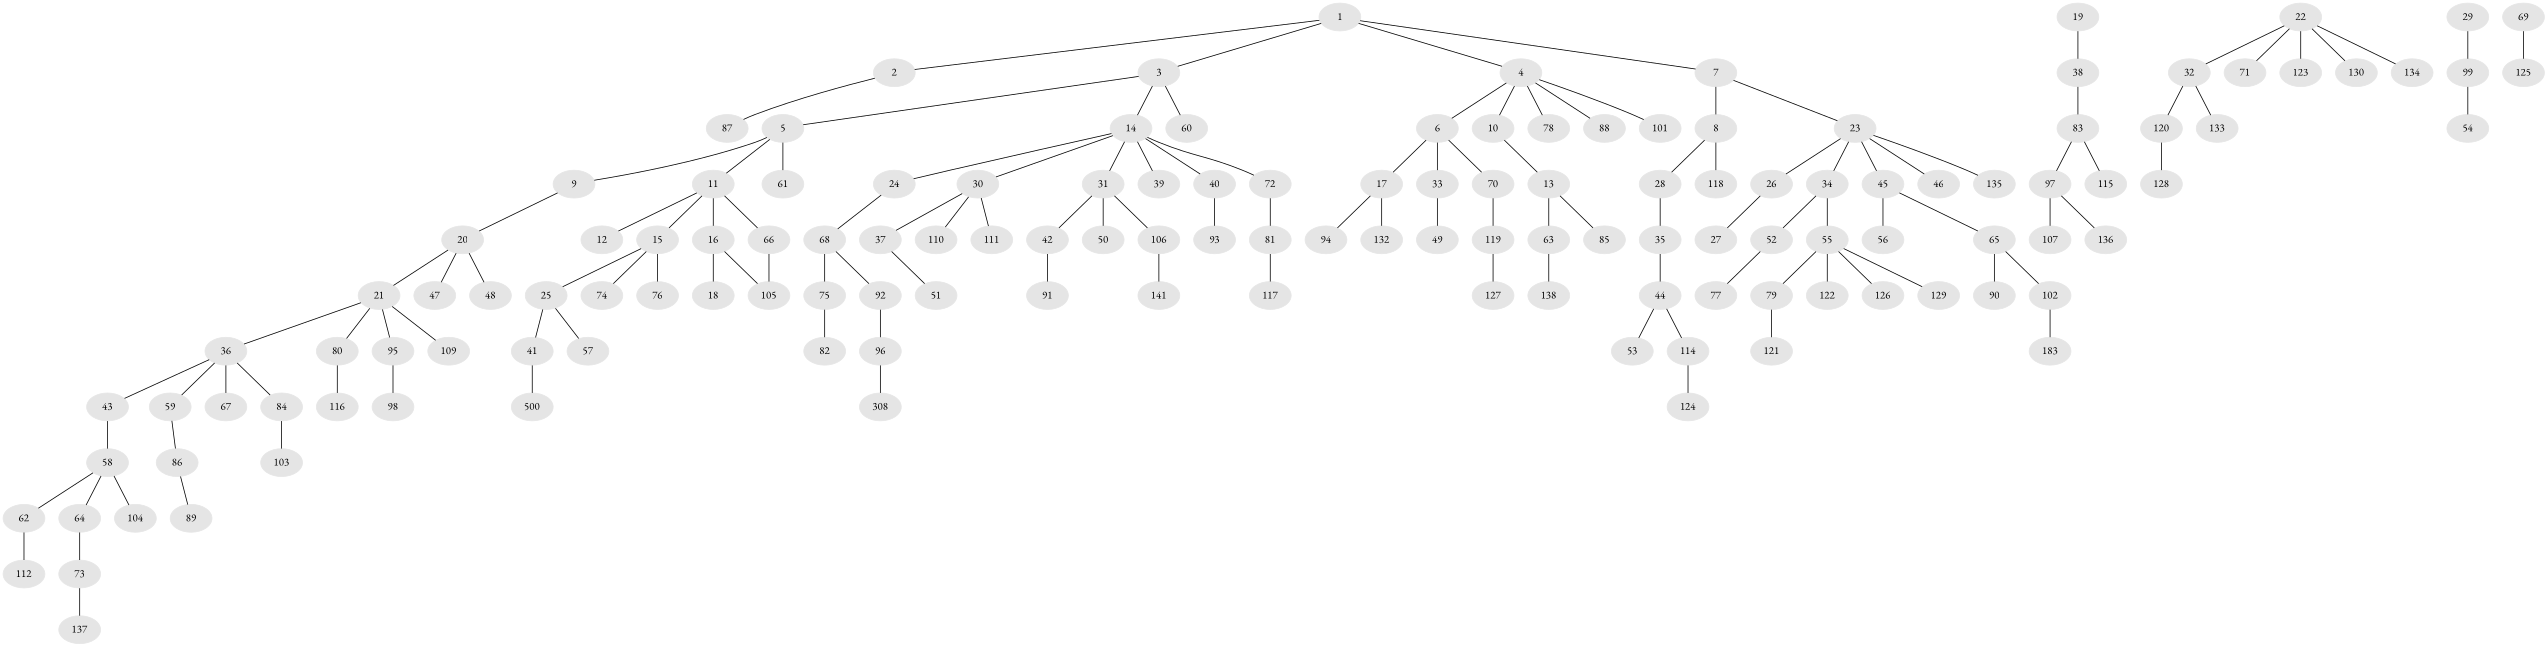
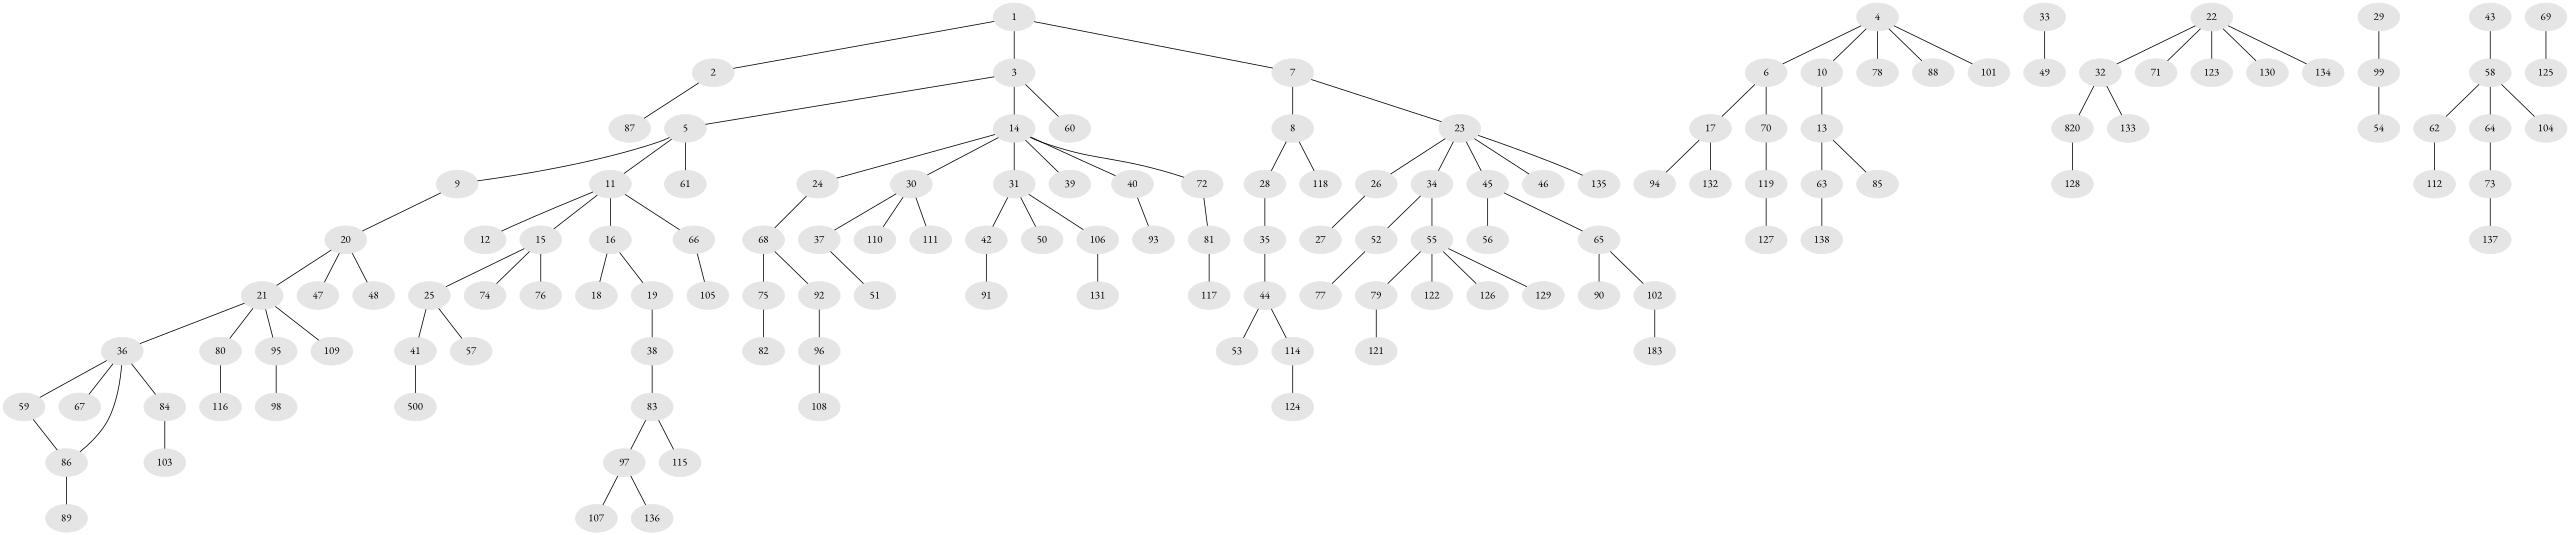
(1430, 45) -> none
(2161, 128) -> (2073, 128)
(1437, 156) -> none
(741, 268) -> (631, 268)
(1159, 296) -> (1098, 296)
(167, 379) -> (111, 414)
(880, 407) -> (819, 407)
